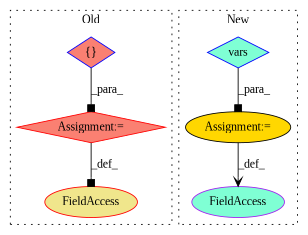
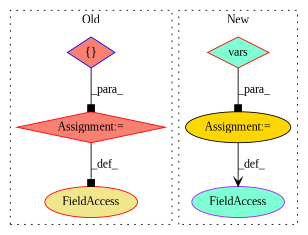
(238, 52) -> (238, 52)
